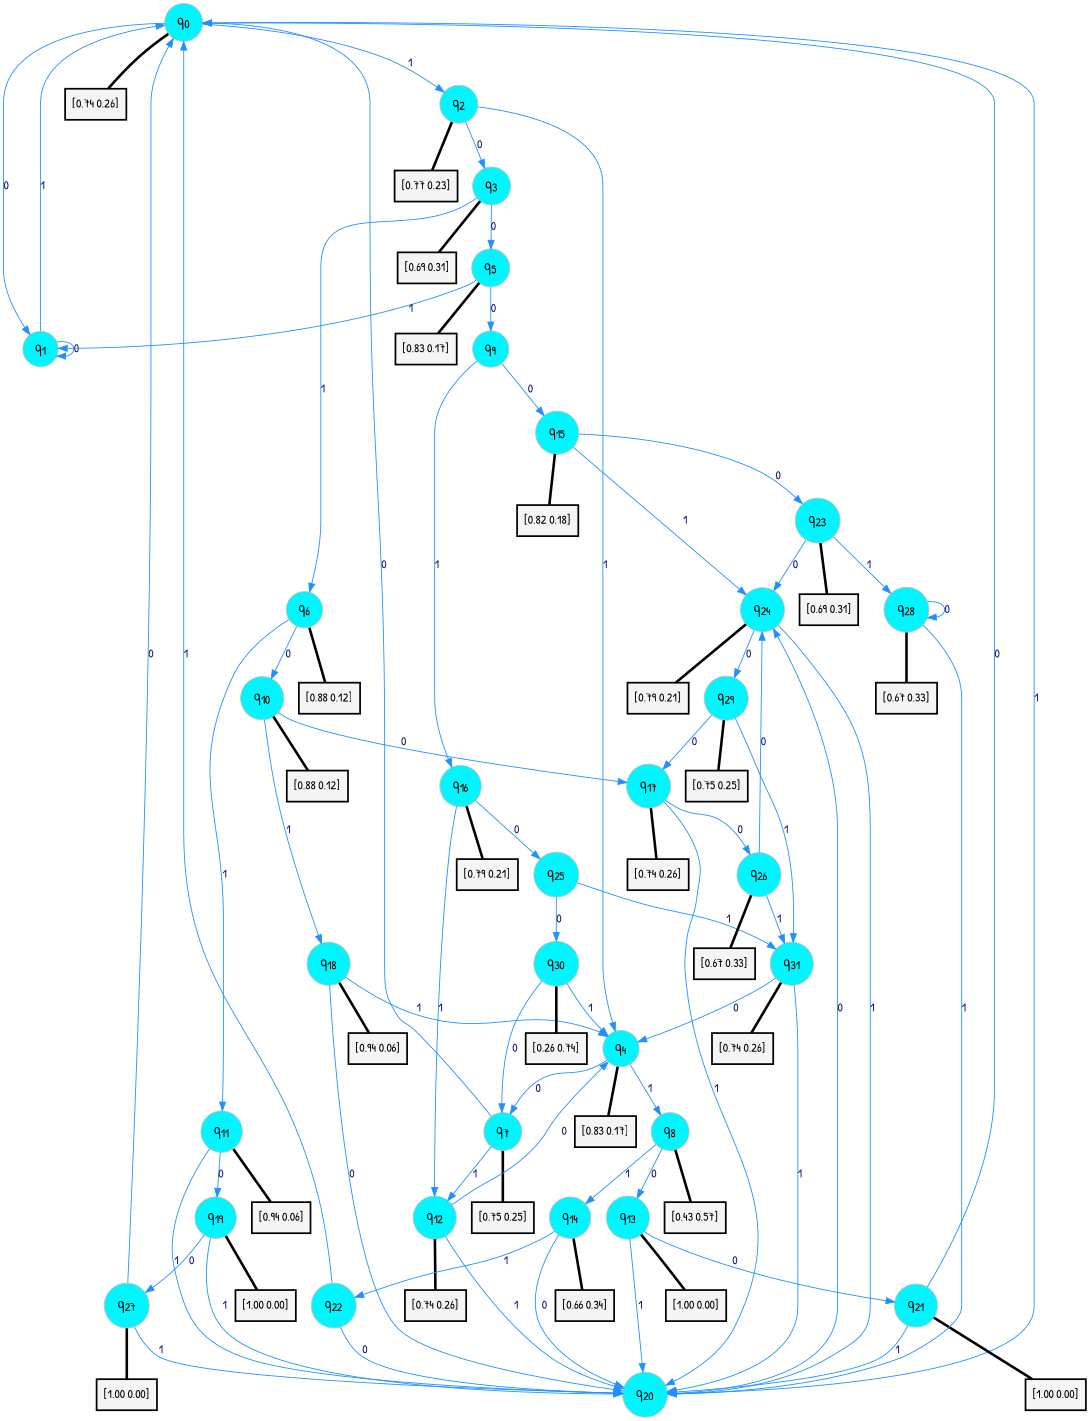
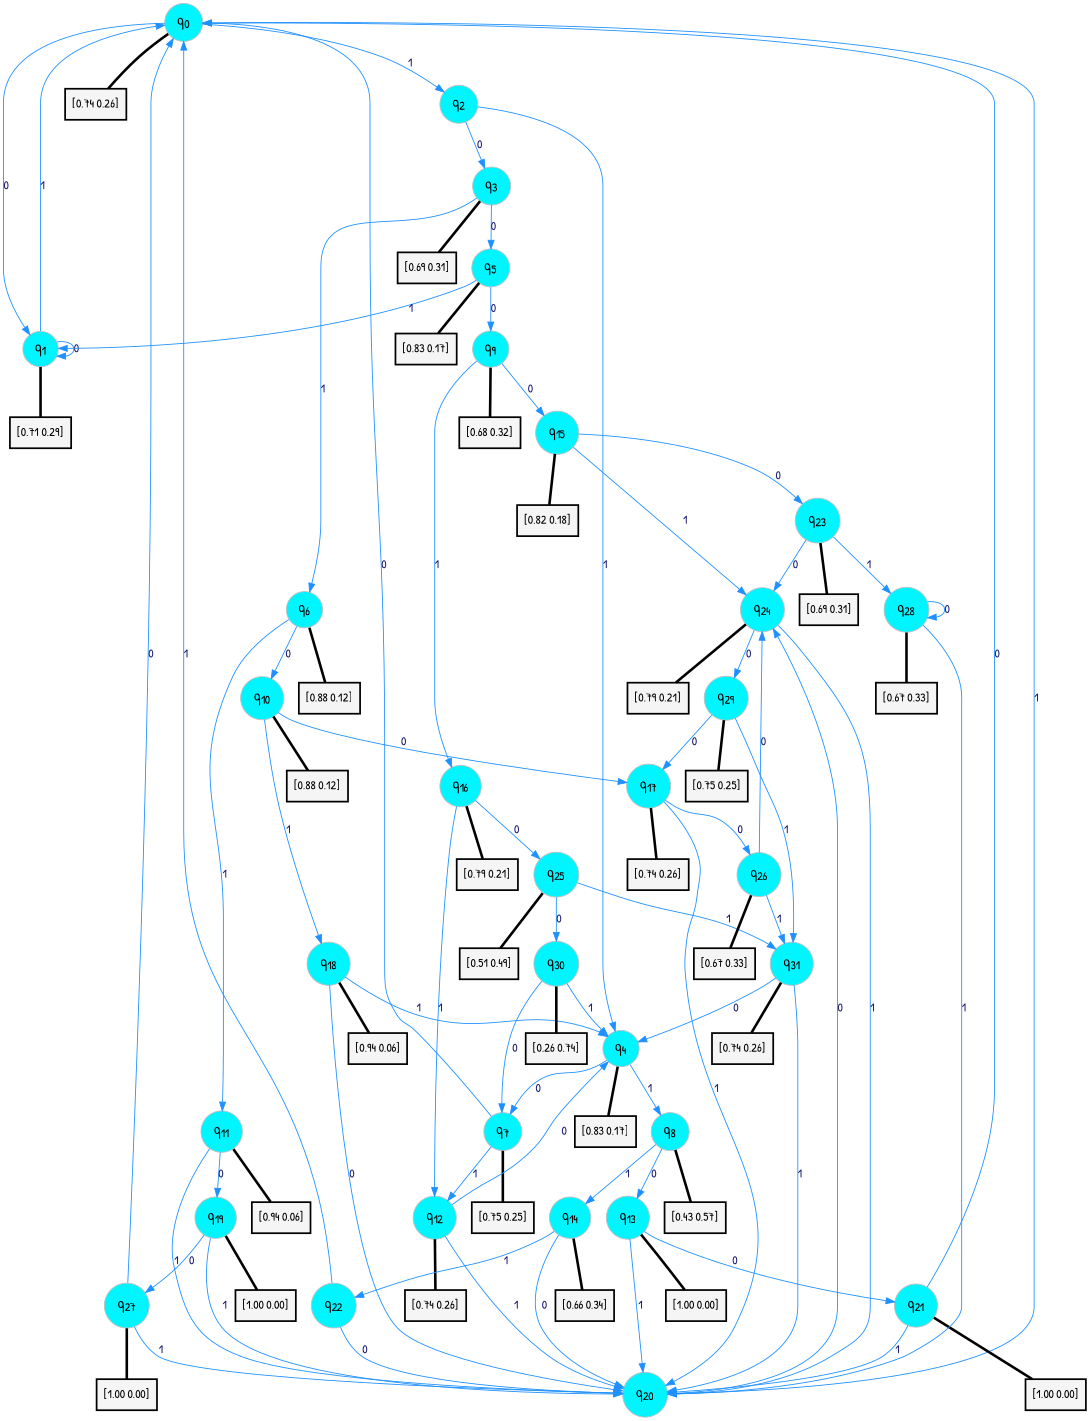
(426, 186) -> none
none -> (41, 433)
none -> (490, 433)
none -> (489, 964)
